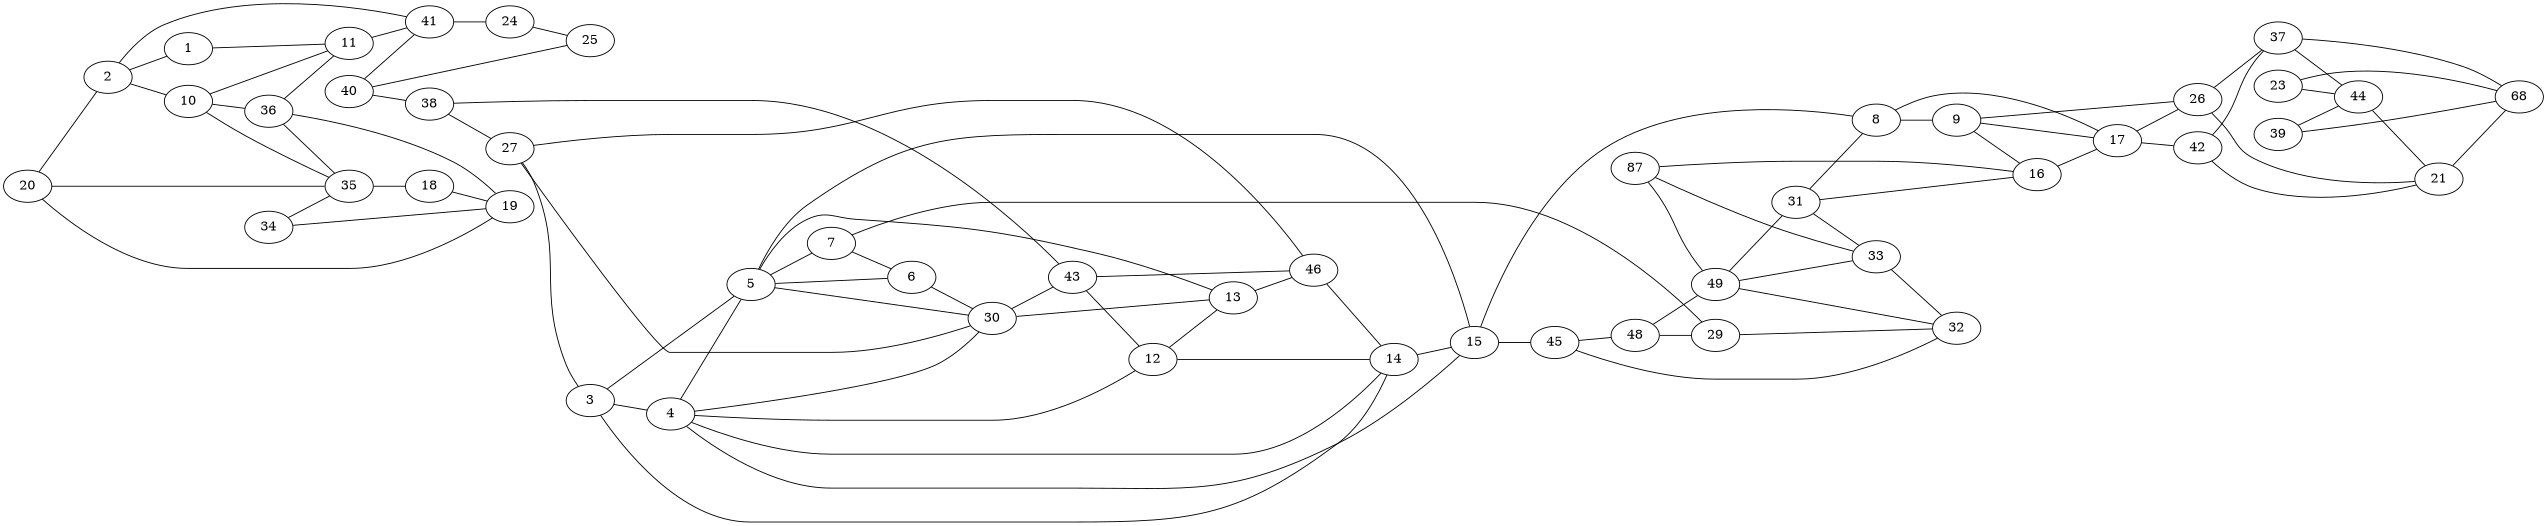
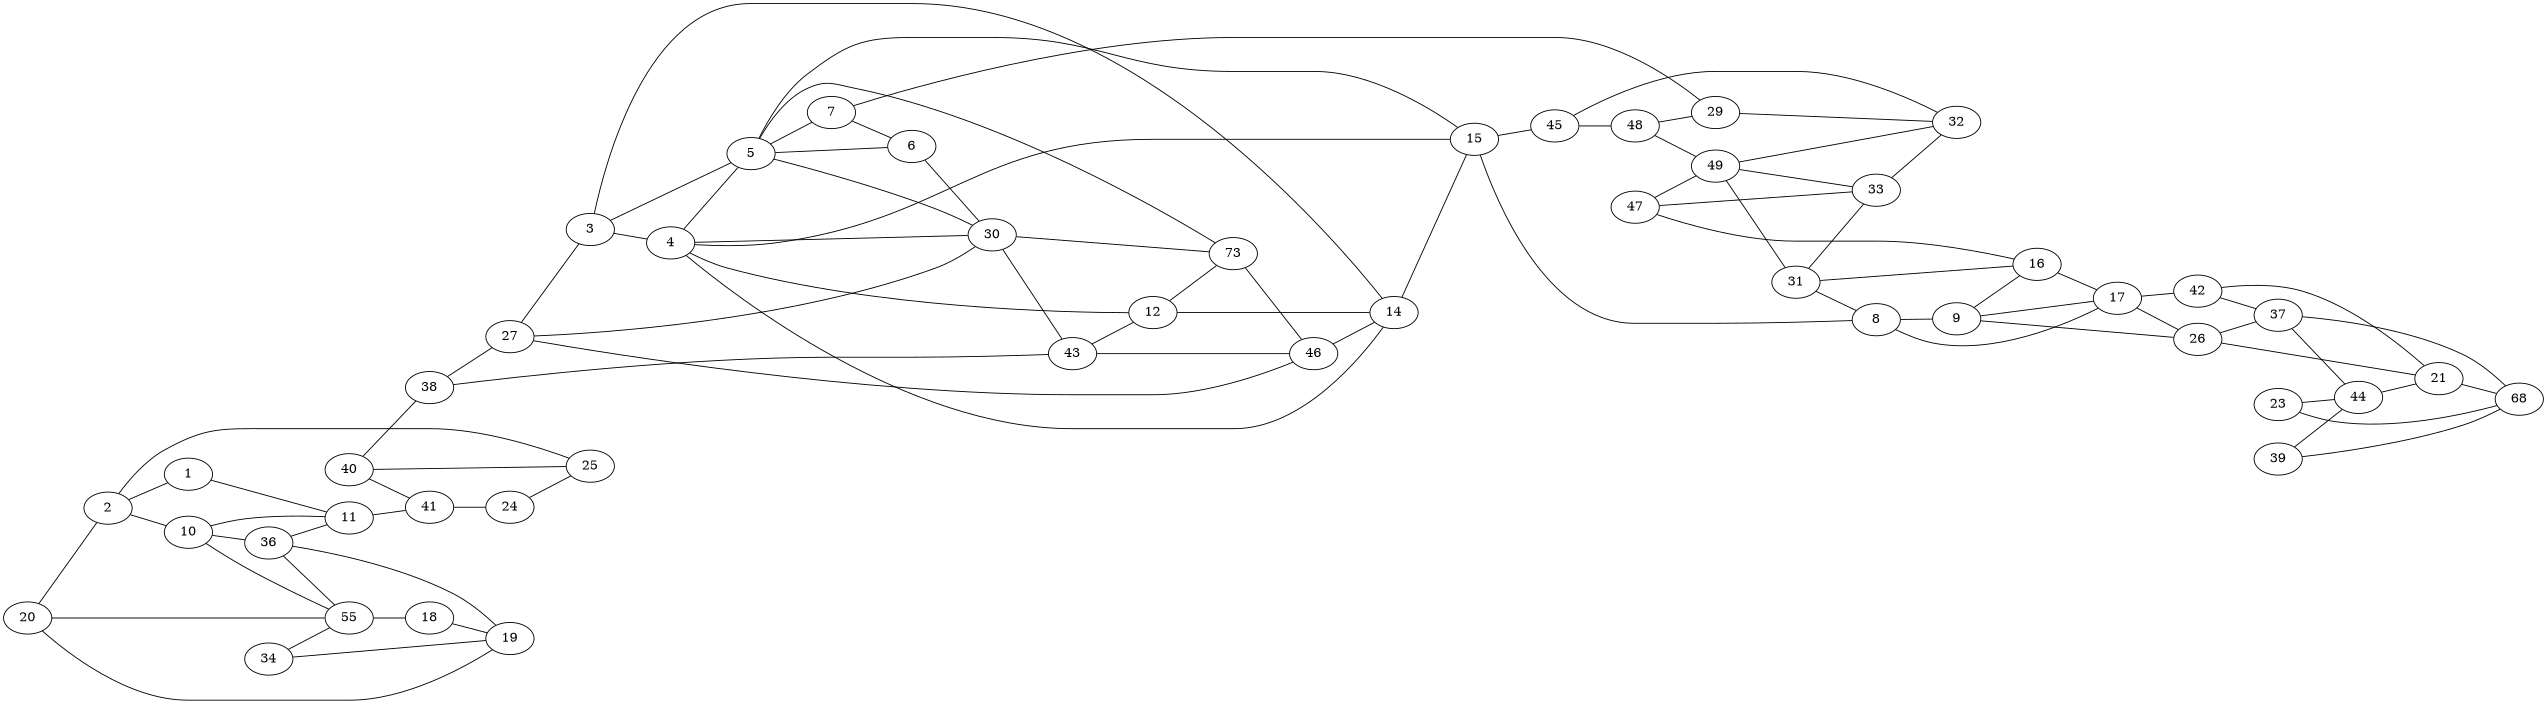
(255, 5) -> (335, 429)
(1635, 168) -> (1635, 207)
(349, 186) -> (349, 618)
(1233, 298) -> (1233, 254)
